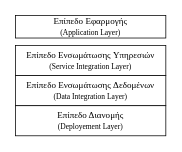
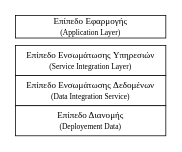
(90, 90) -> (90, 90)
(90, 120) -> (90, 120)
